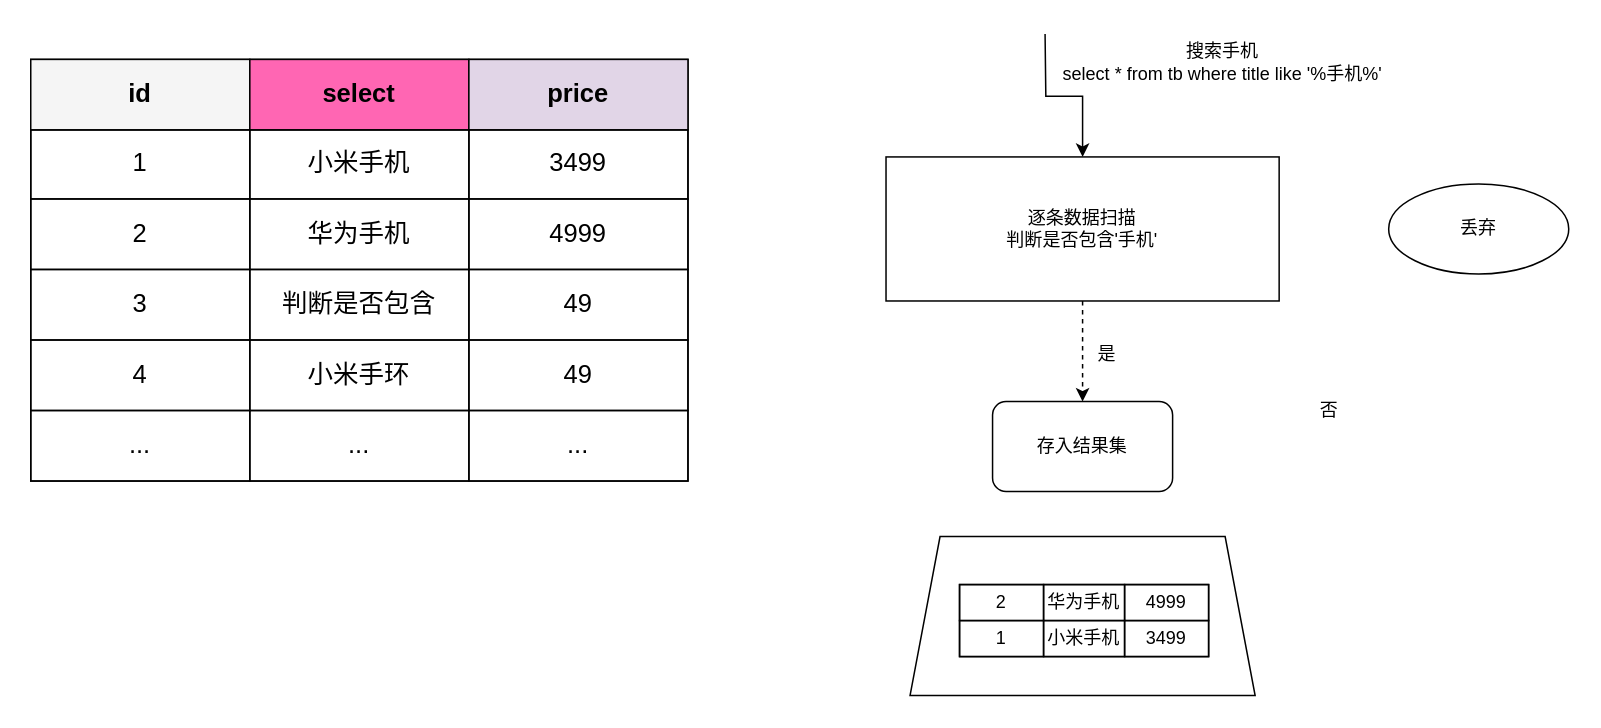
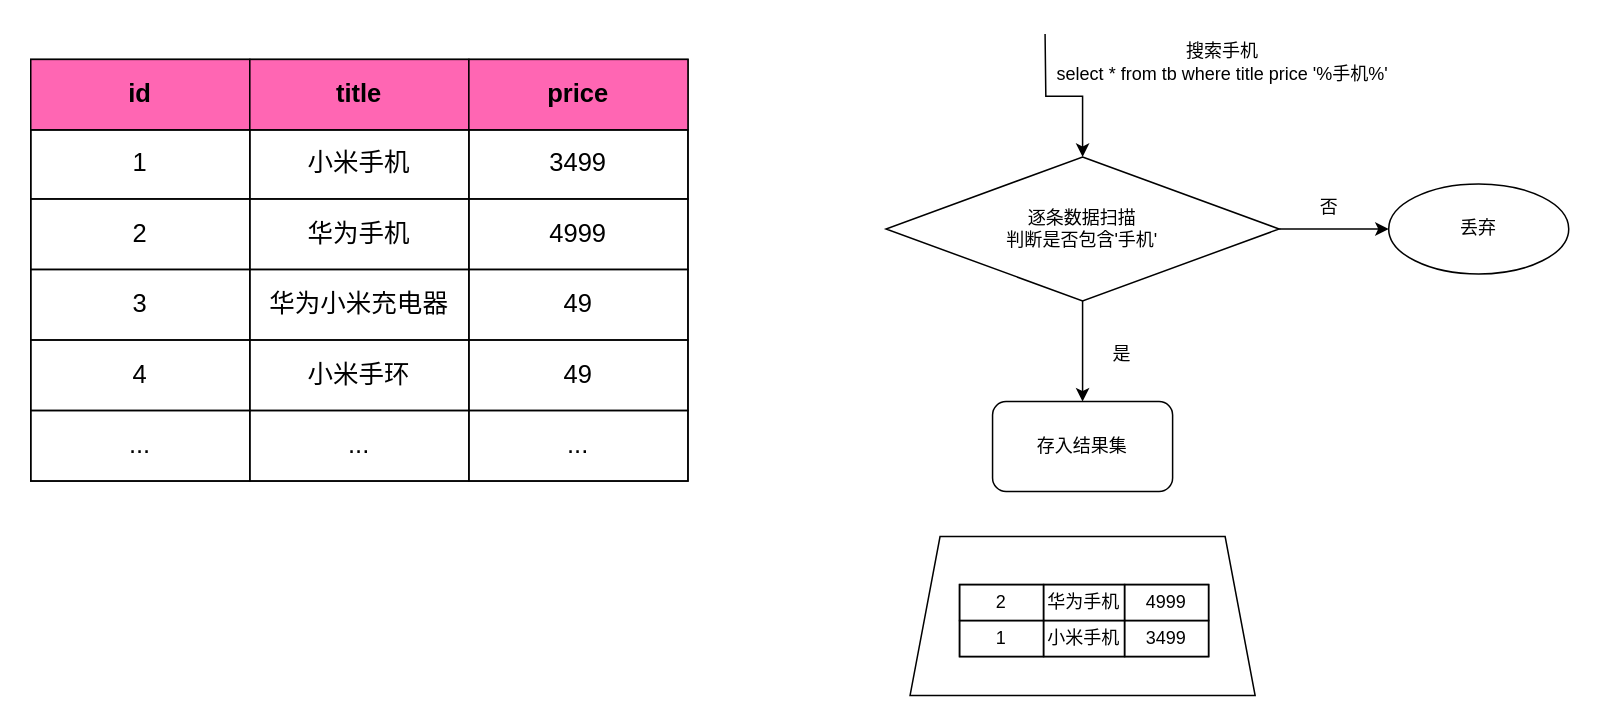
(1223, 62) -> (1223, 62)
(140, 95) -> (140, 95)
(359, 95) -> (359, 95)
(578, 95) -> (578, 95)
(1082, 229) -> (1082, 229)
none -> (1328, 229)
(359, 305) -> (359, 305)
(1082, 346) -> (1082, 346)
(1106, 355) -> (1121, 355)
(1328, 410) -> (1328, 208)
